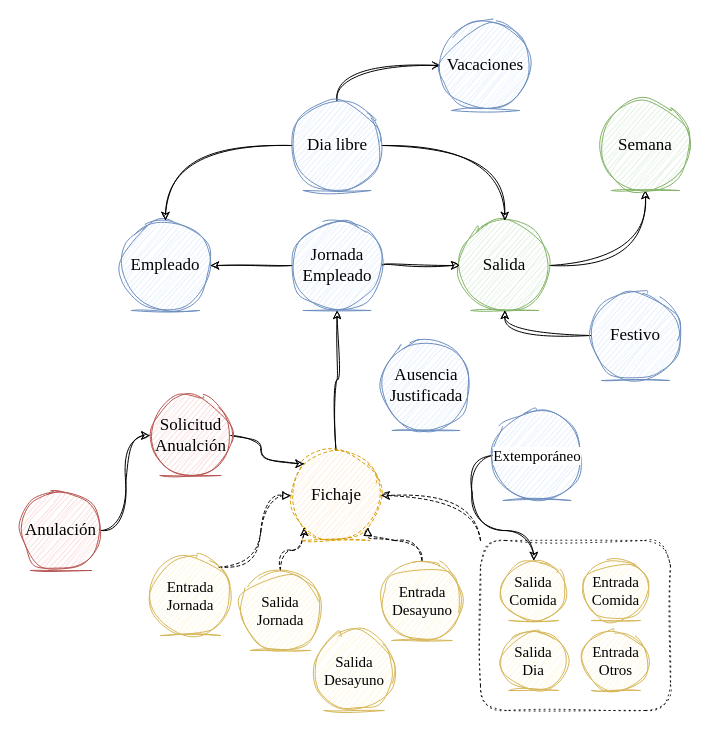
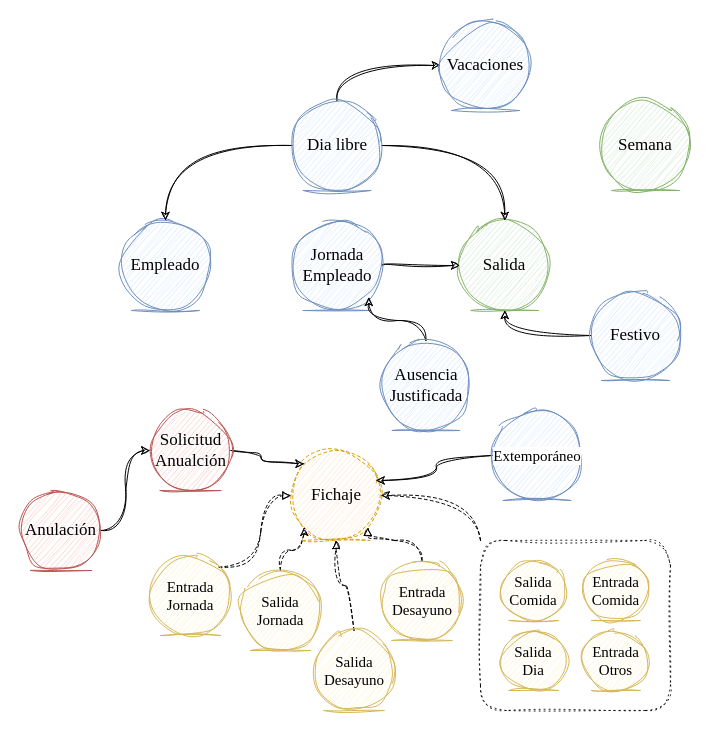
(434, 66) -> (432, 66)
(615, 252) -> none
(255, 266) -> none
none -> (400, 321)
(336, 384) -> none
(191, 436) -> (191, 451)
(477, 517) -> (437, 468)
none -> (349, 588)
